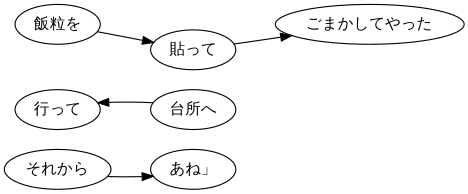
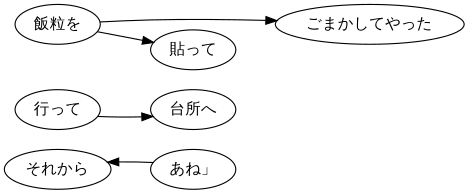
(257, 41) -> (183, 19)
(131, 102) -> (120, 117)
(125, 177) -> (136, 162)
